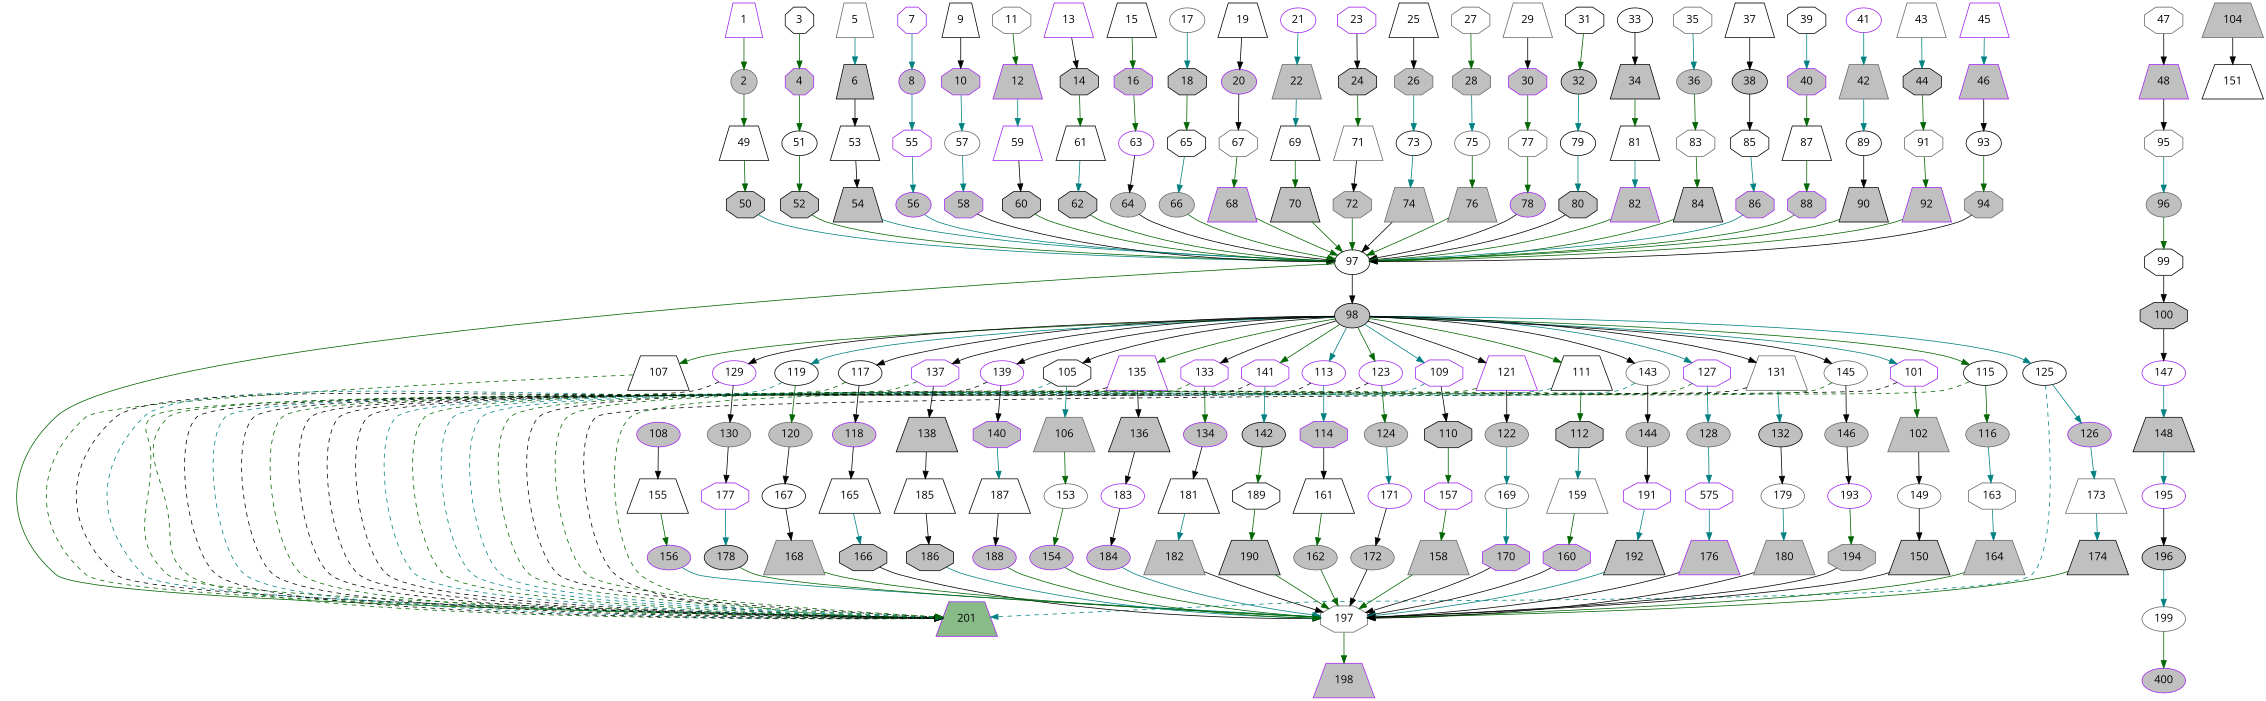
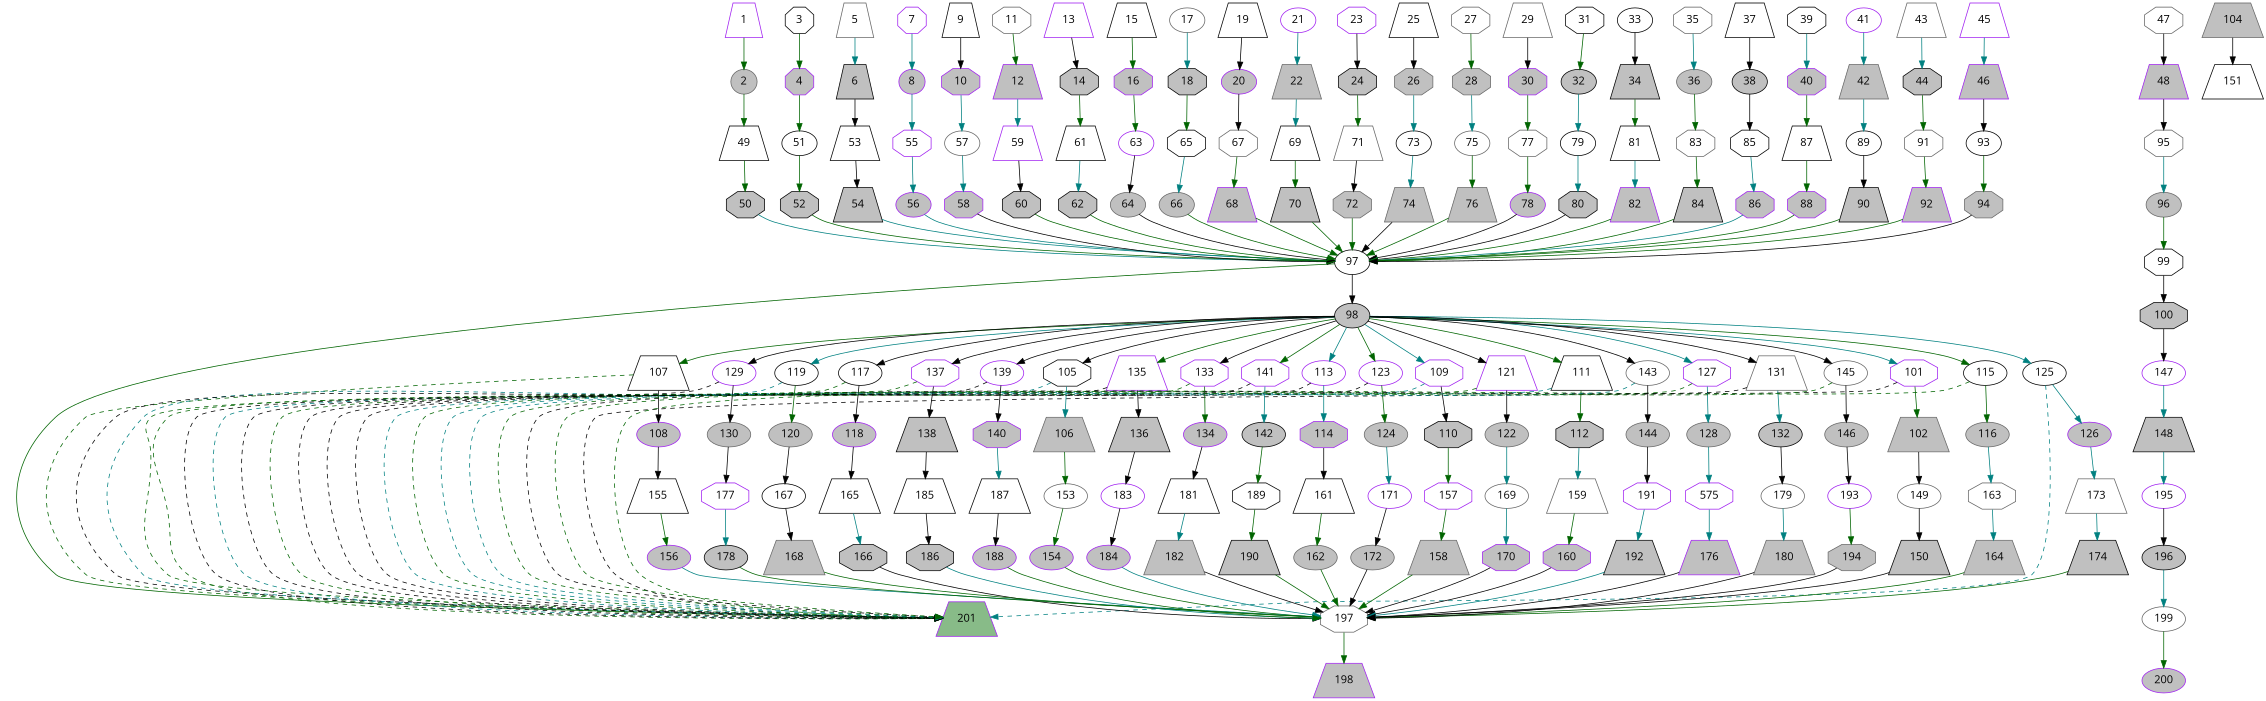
none -> (658, 403)
(2164, 681) -> (2164, 681)
